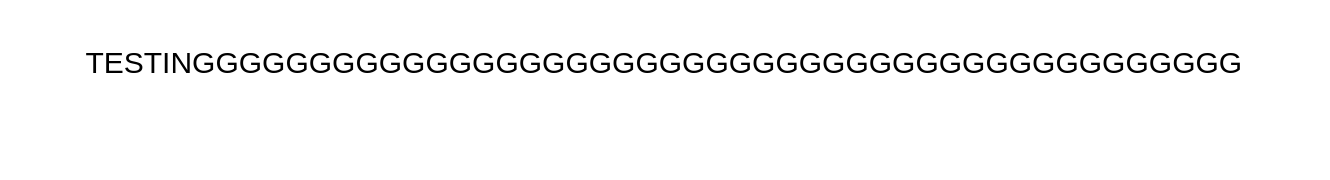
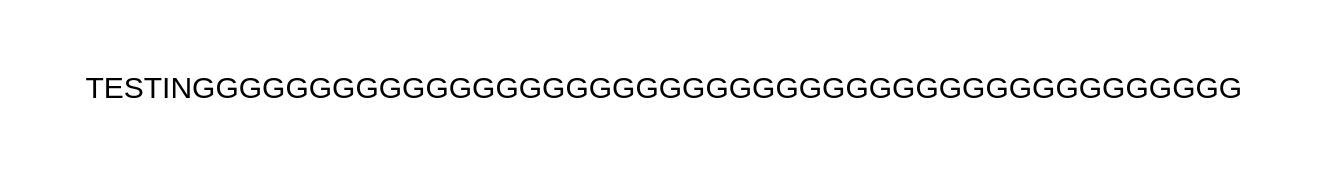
(664, 64) -> (664, 89)
